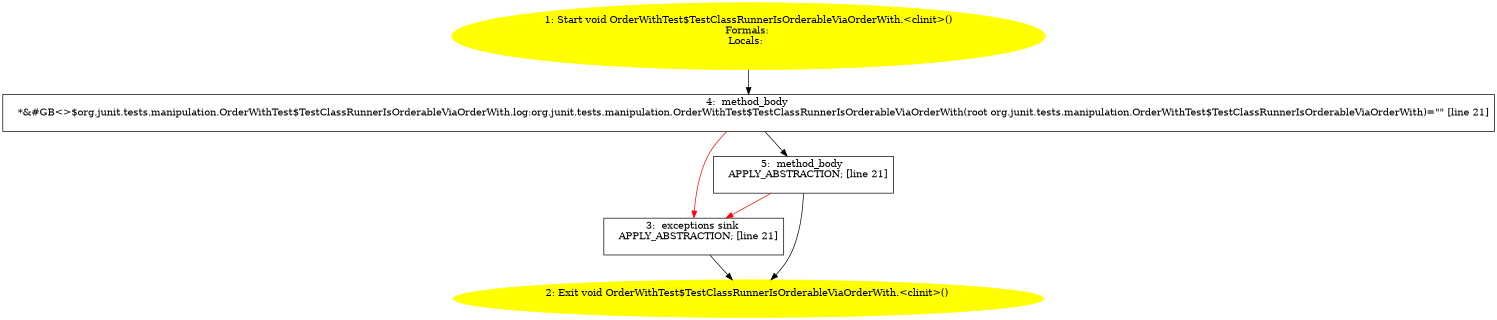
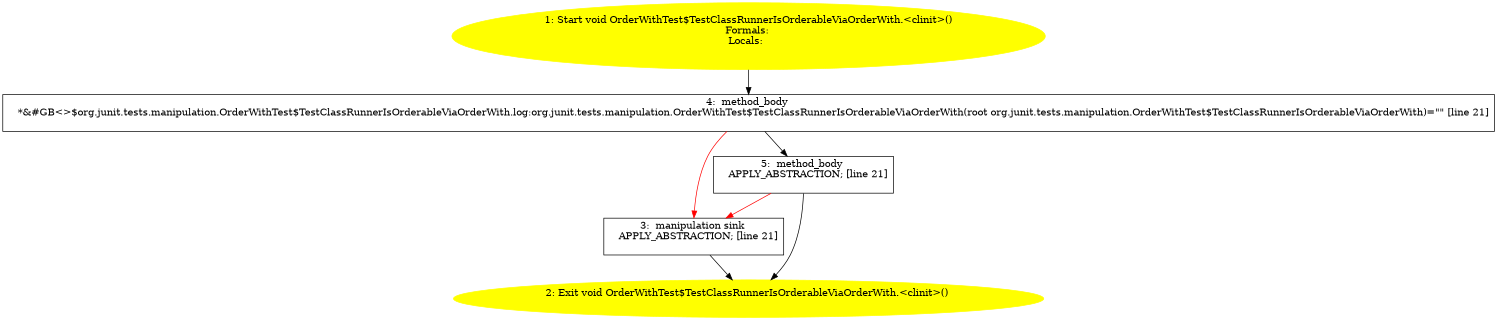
(694, 237) -> (694, 237)
